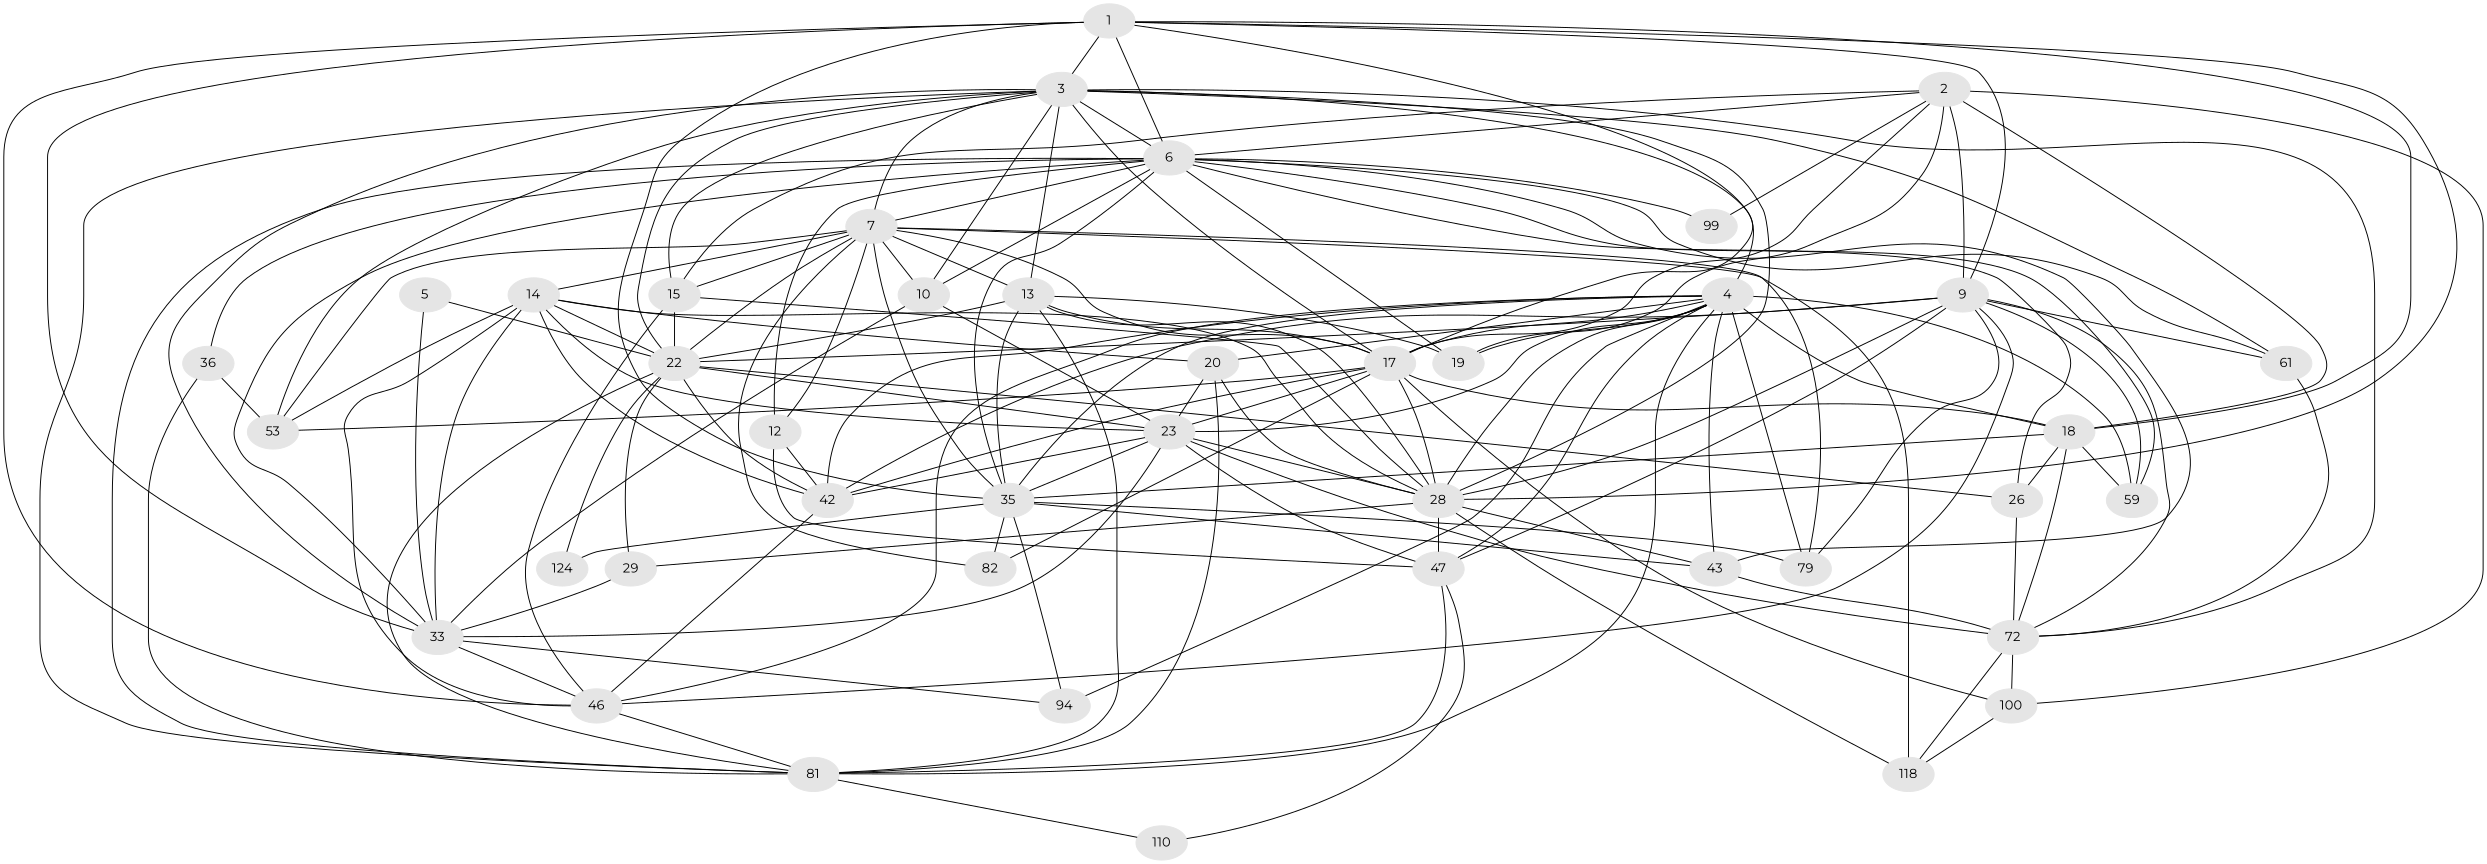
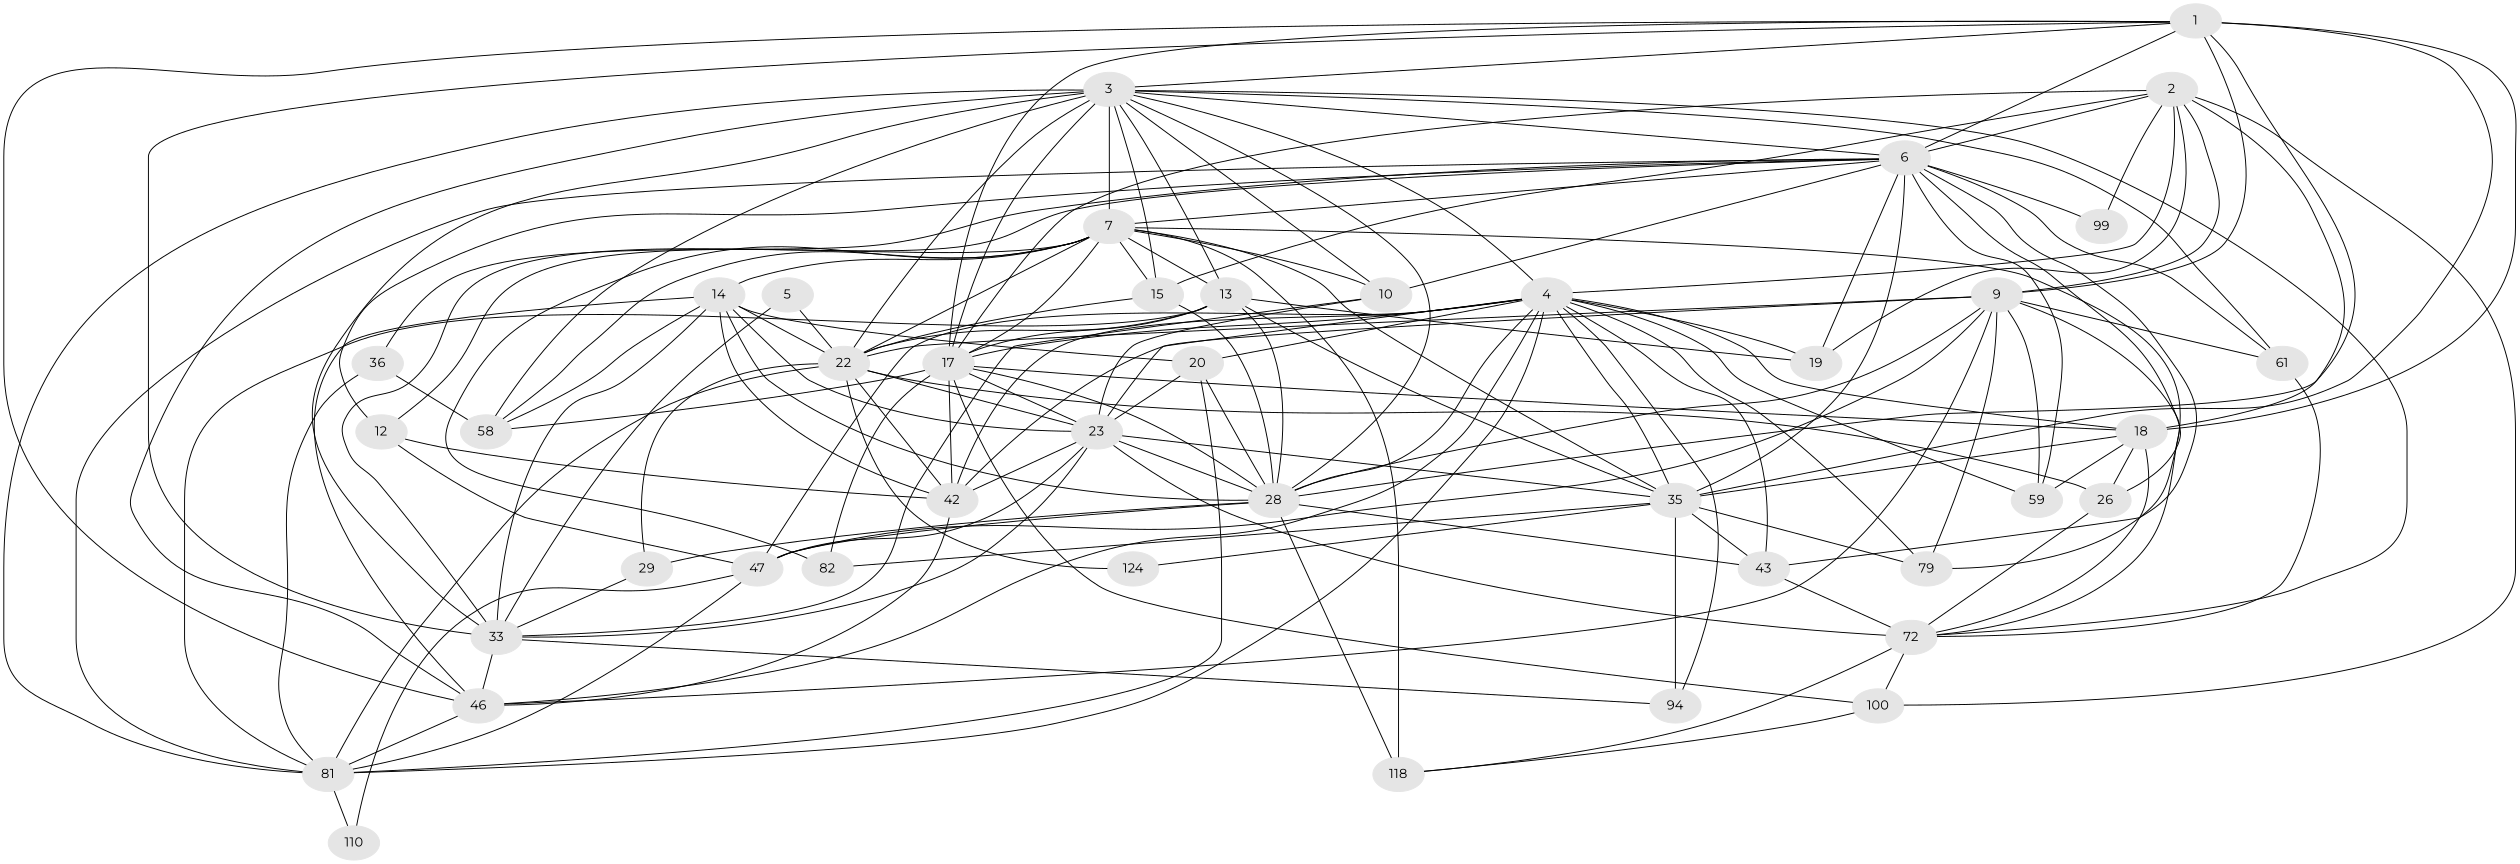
none -> (1928, 270)
(273, 432) -> (486, 432)
(548, 494) -> (345, 228)
